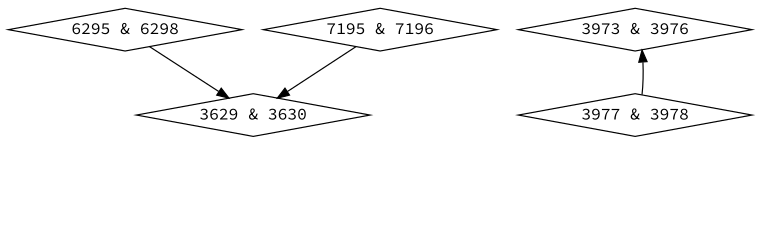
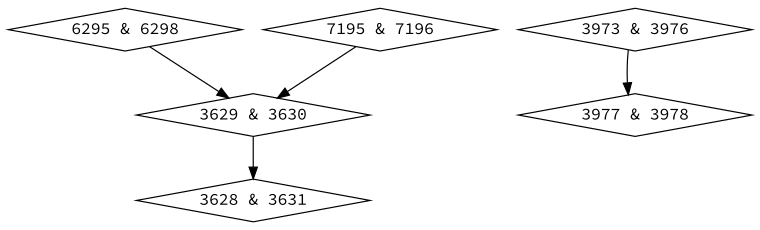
(643, 79) -> (627, 66)
none -> (253, 200)
